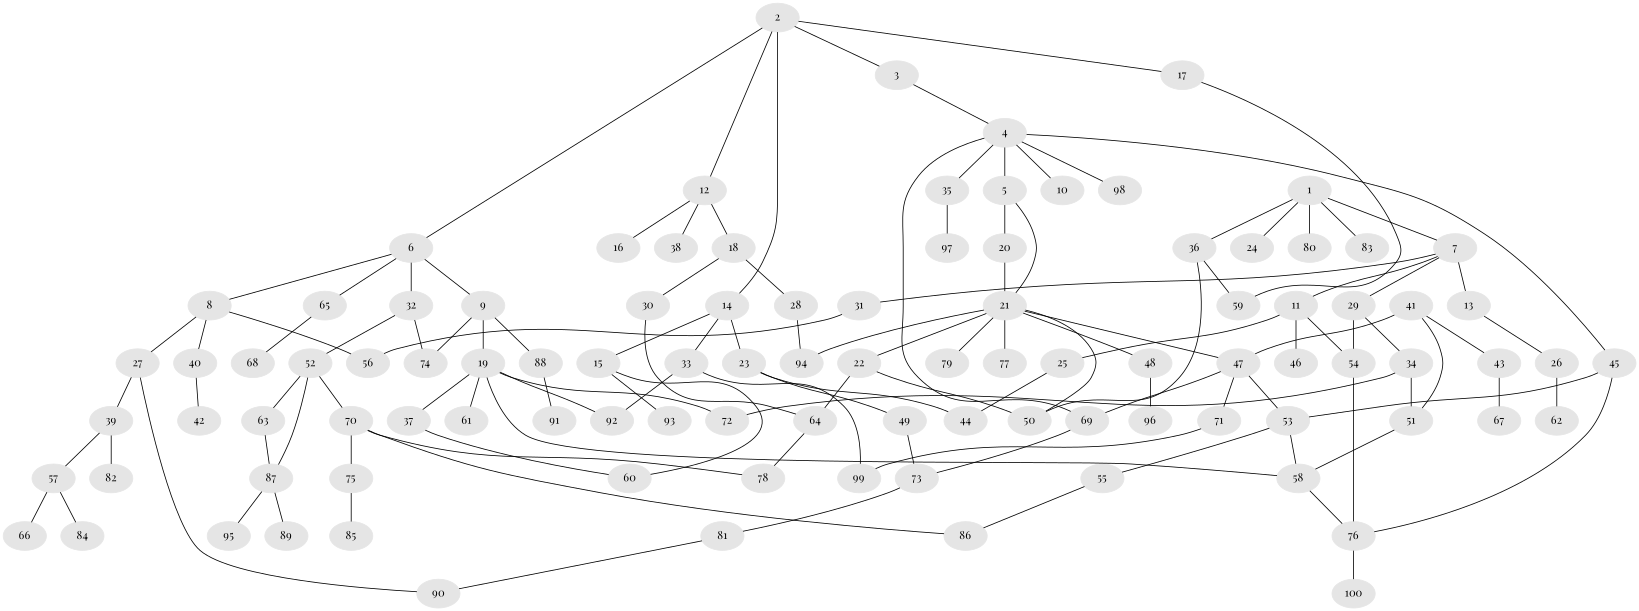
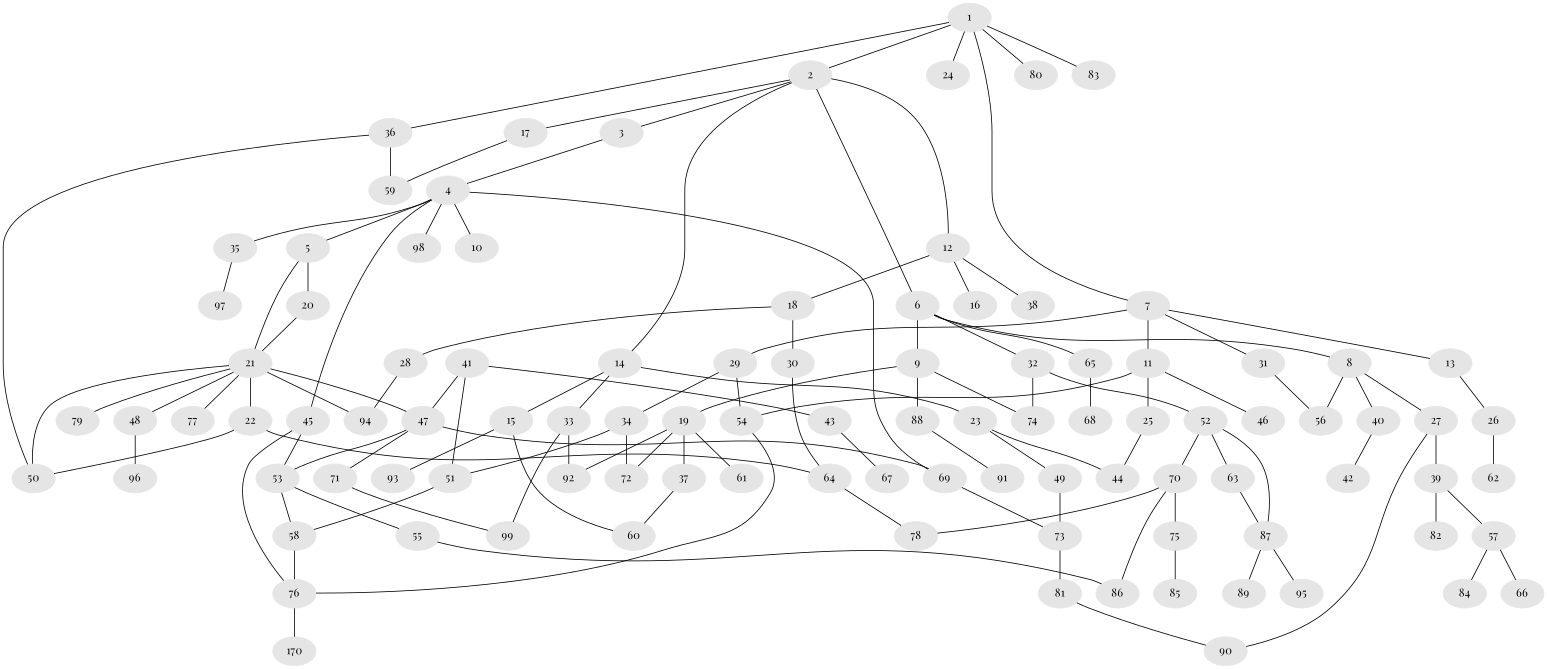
none -> (890, 46)
(845, 461) -> none
(1354, 594) -> (294, 651)
